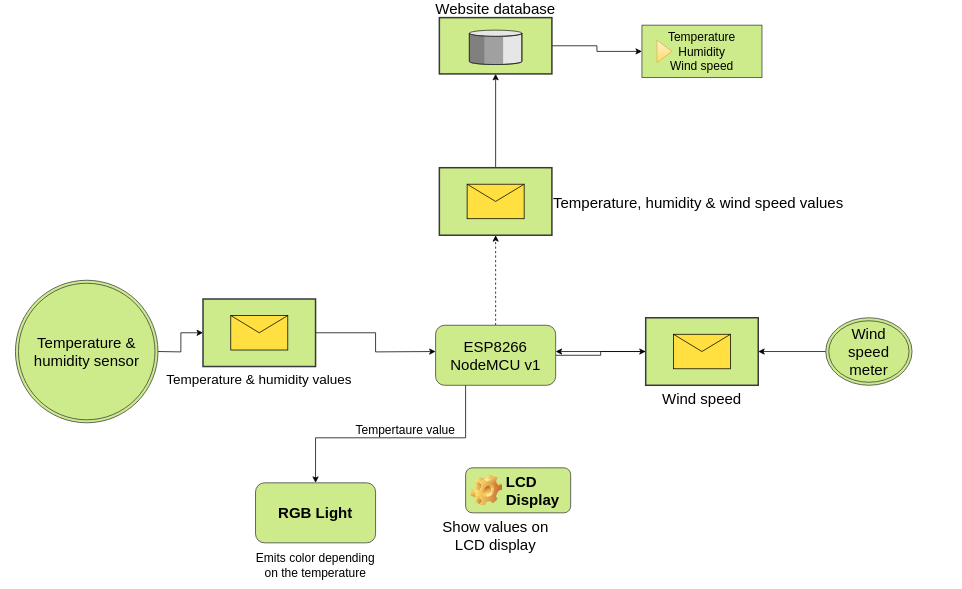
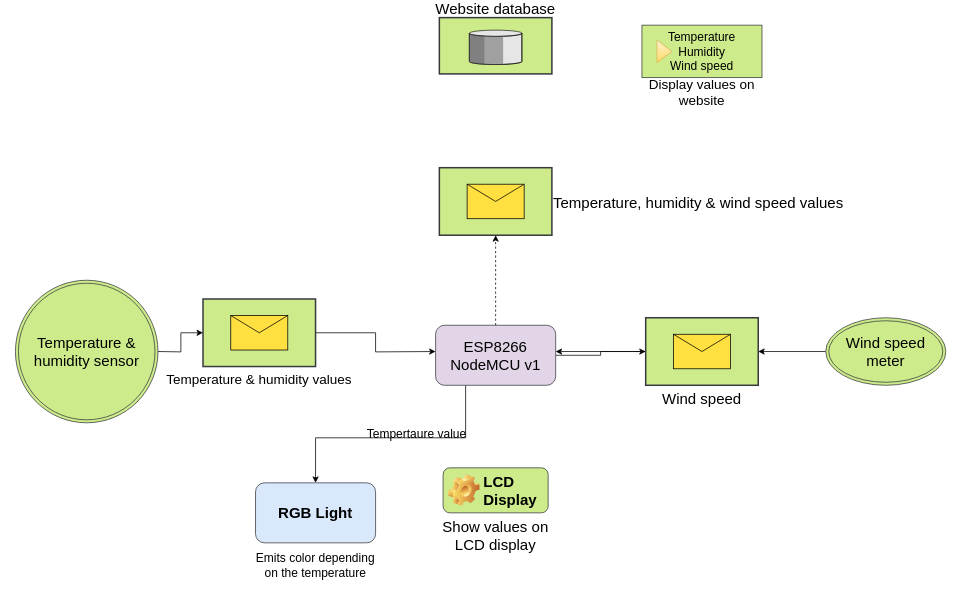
(597, 46) -> none
none -> (702, 93)
(495, 123) -> none
(869, 351) -> (885, 351)
(495, 355) -> (495, 355)
(405, 430) -> (417, 434)
(518, 490) -> (495, 490)
(315, 513) -> (315, 513)
